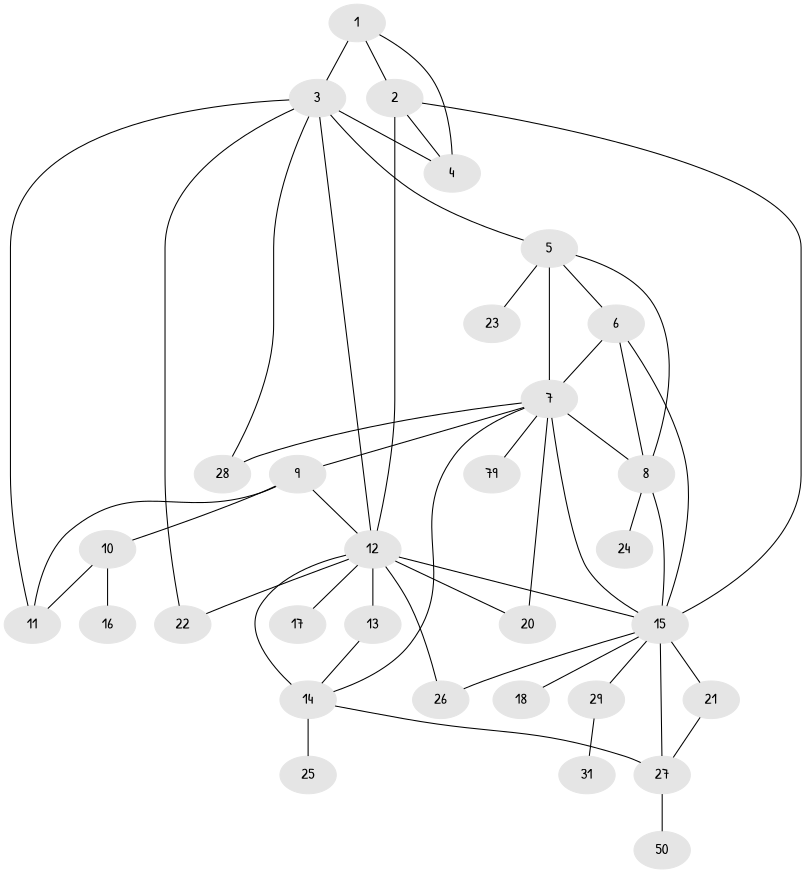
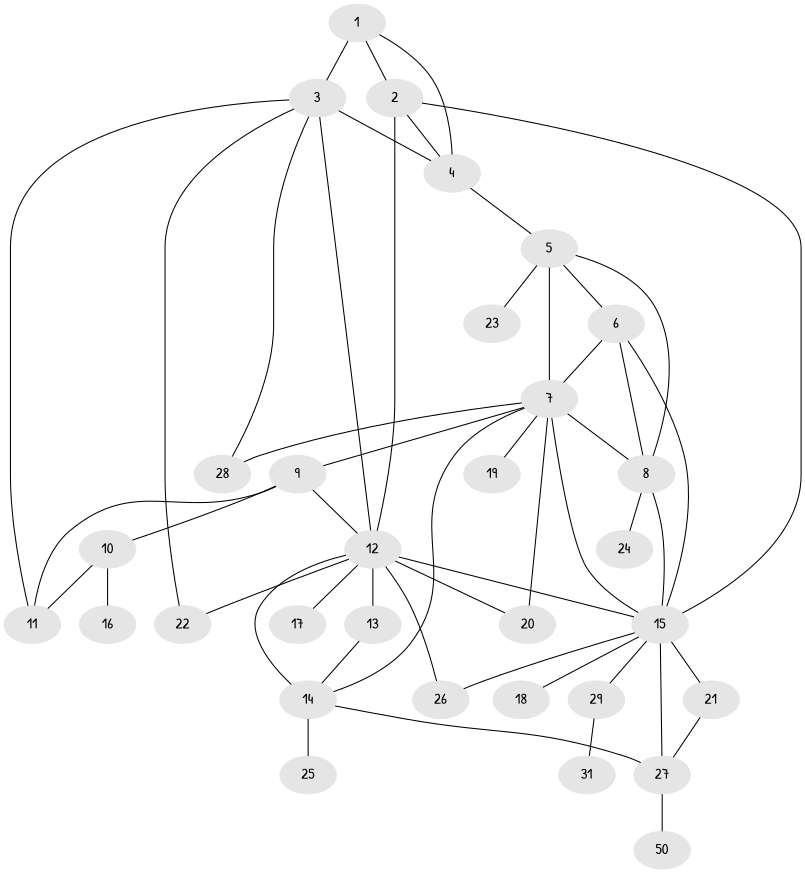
(417, 193) -> (501, 211)
(492, 474) -> (492, 474)
